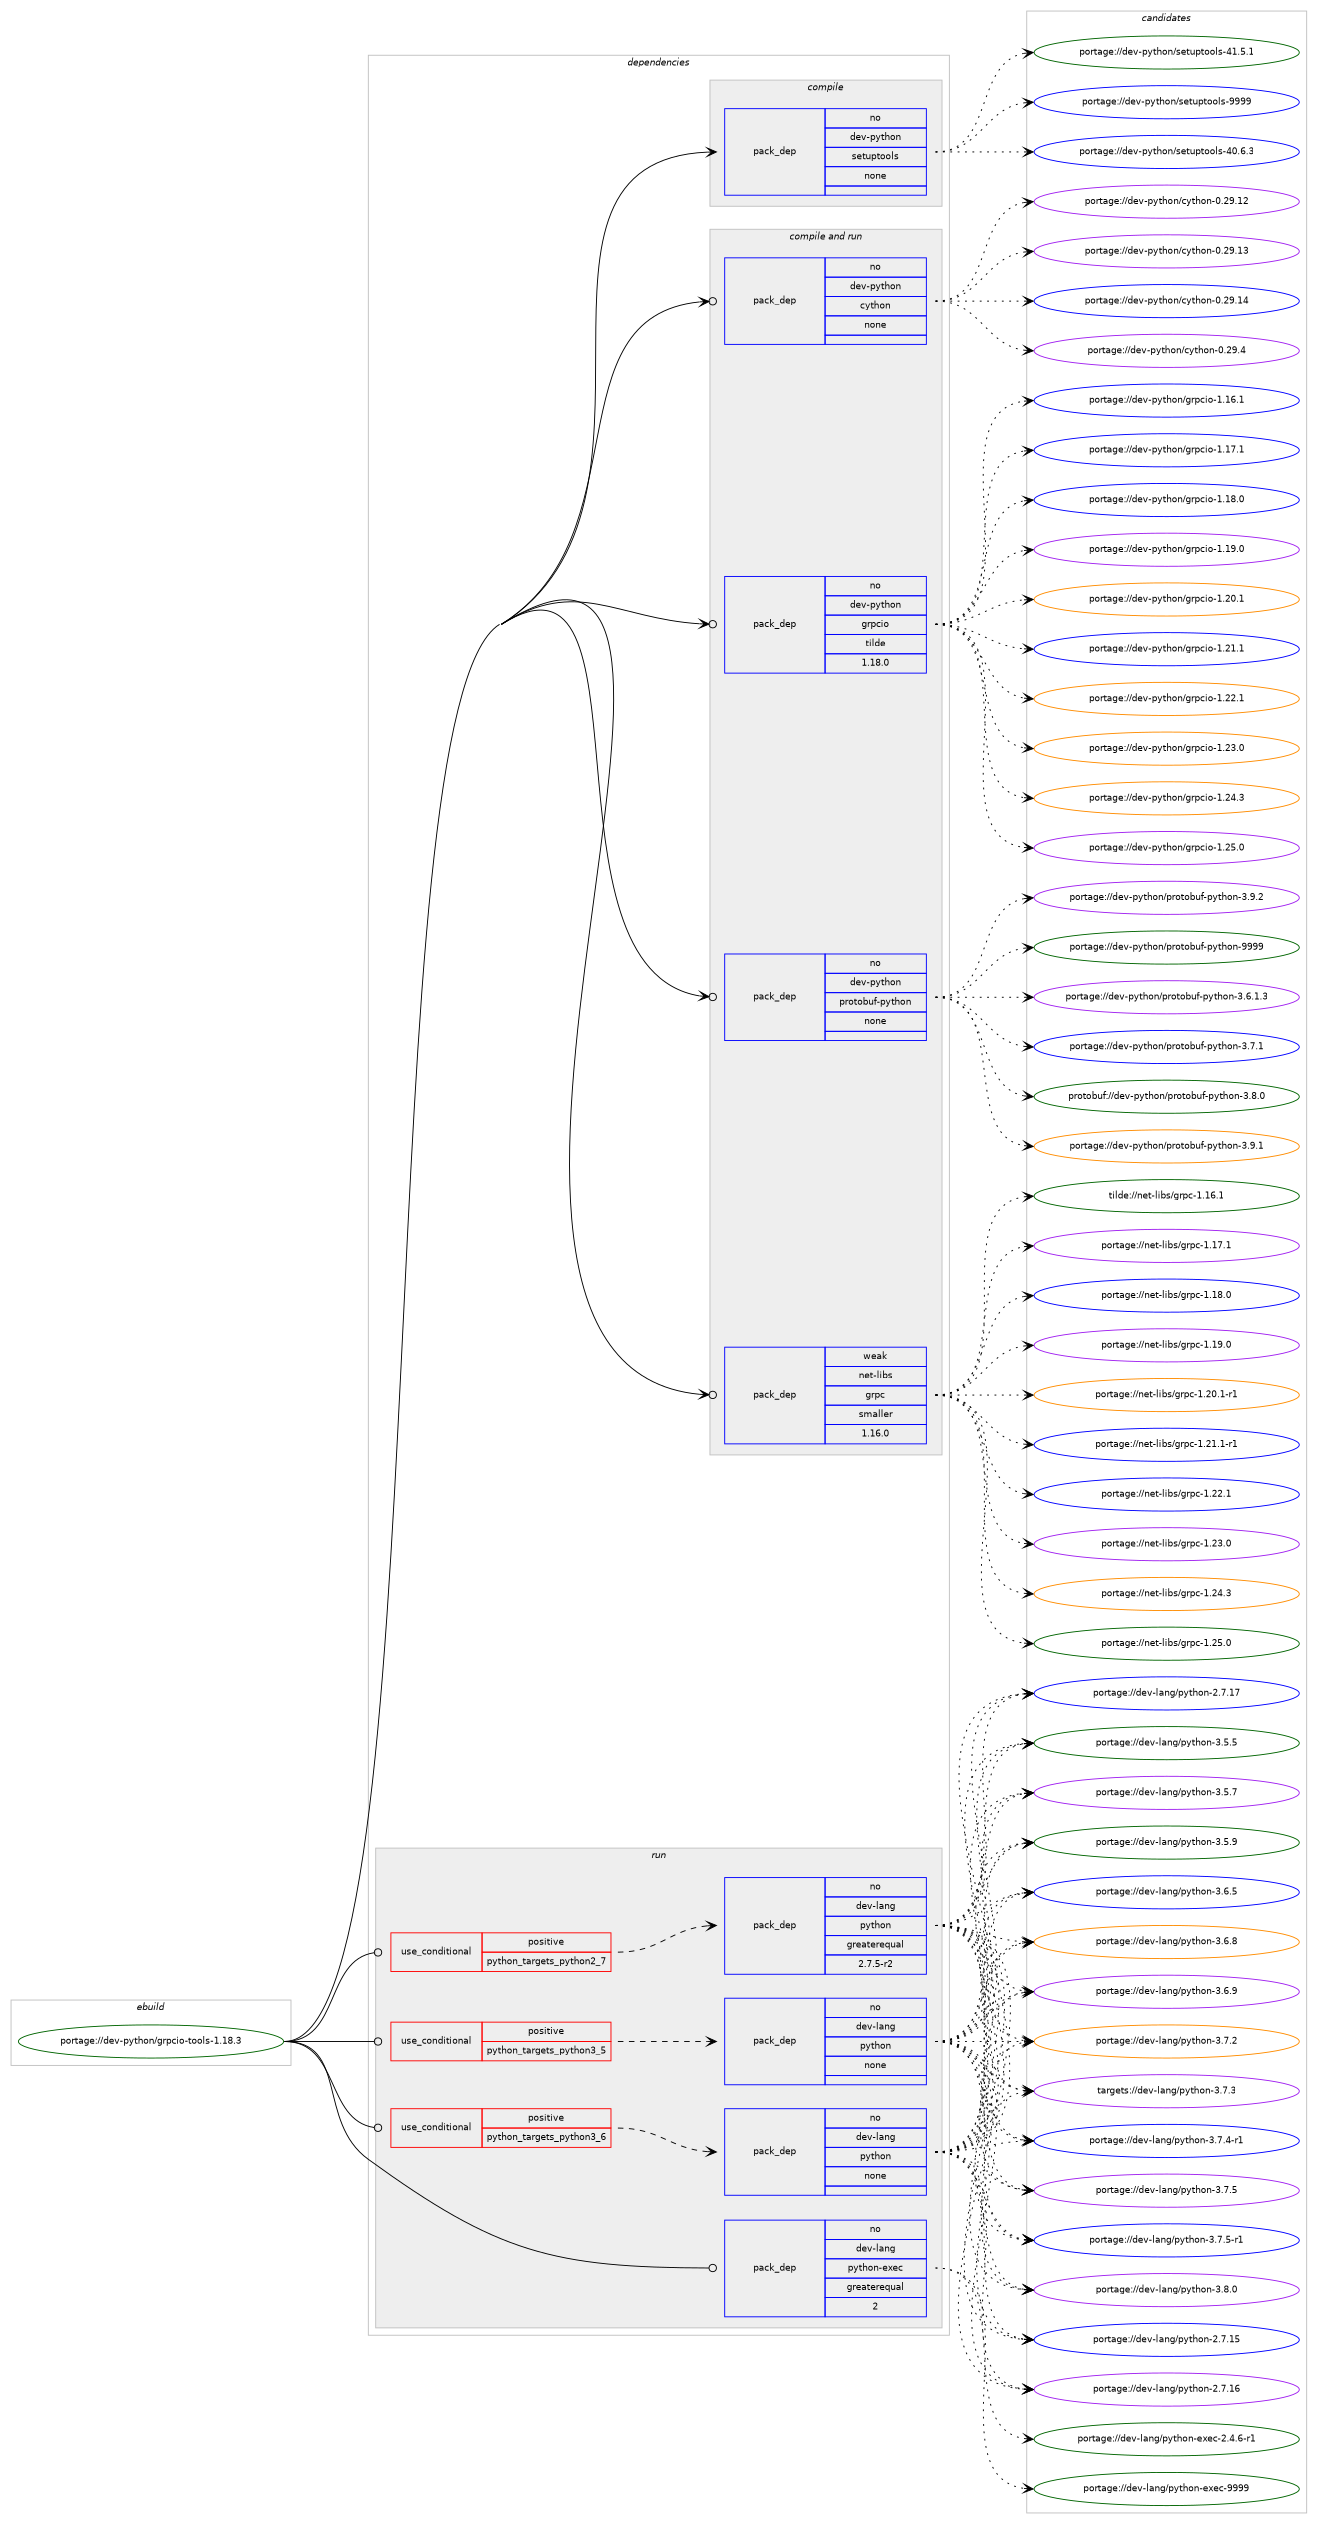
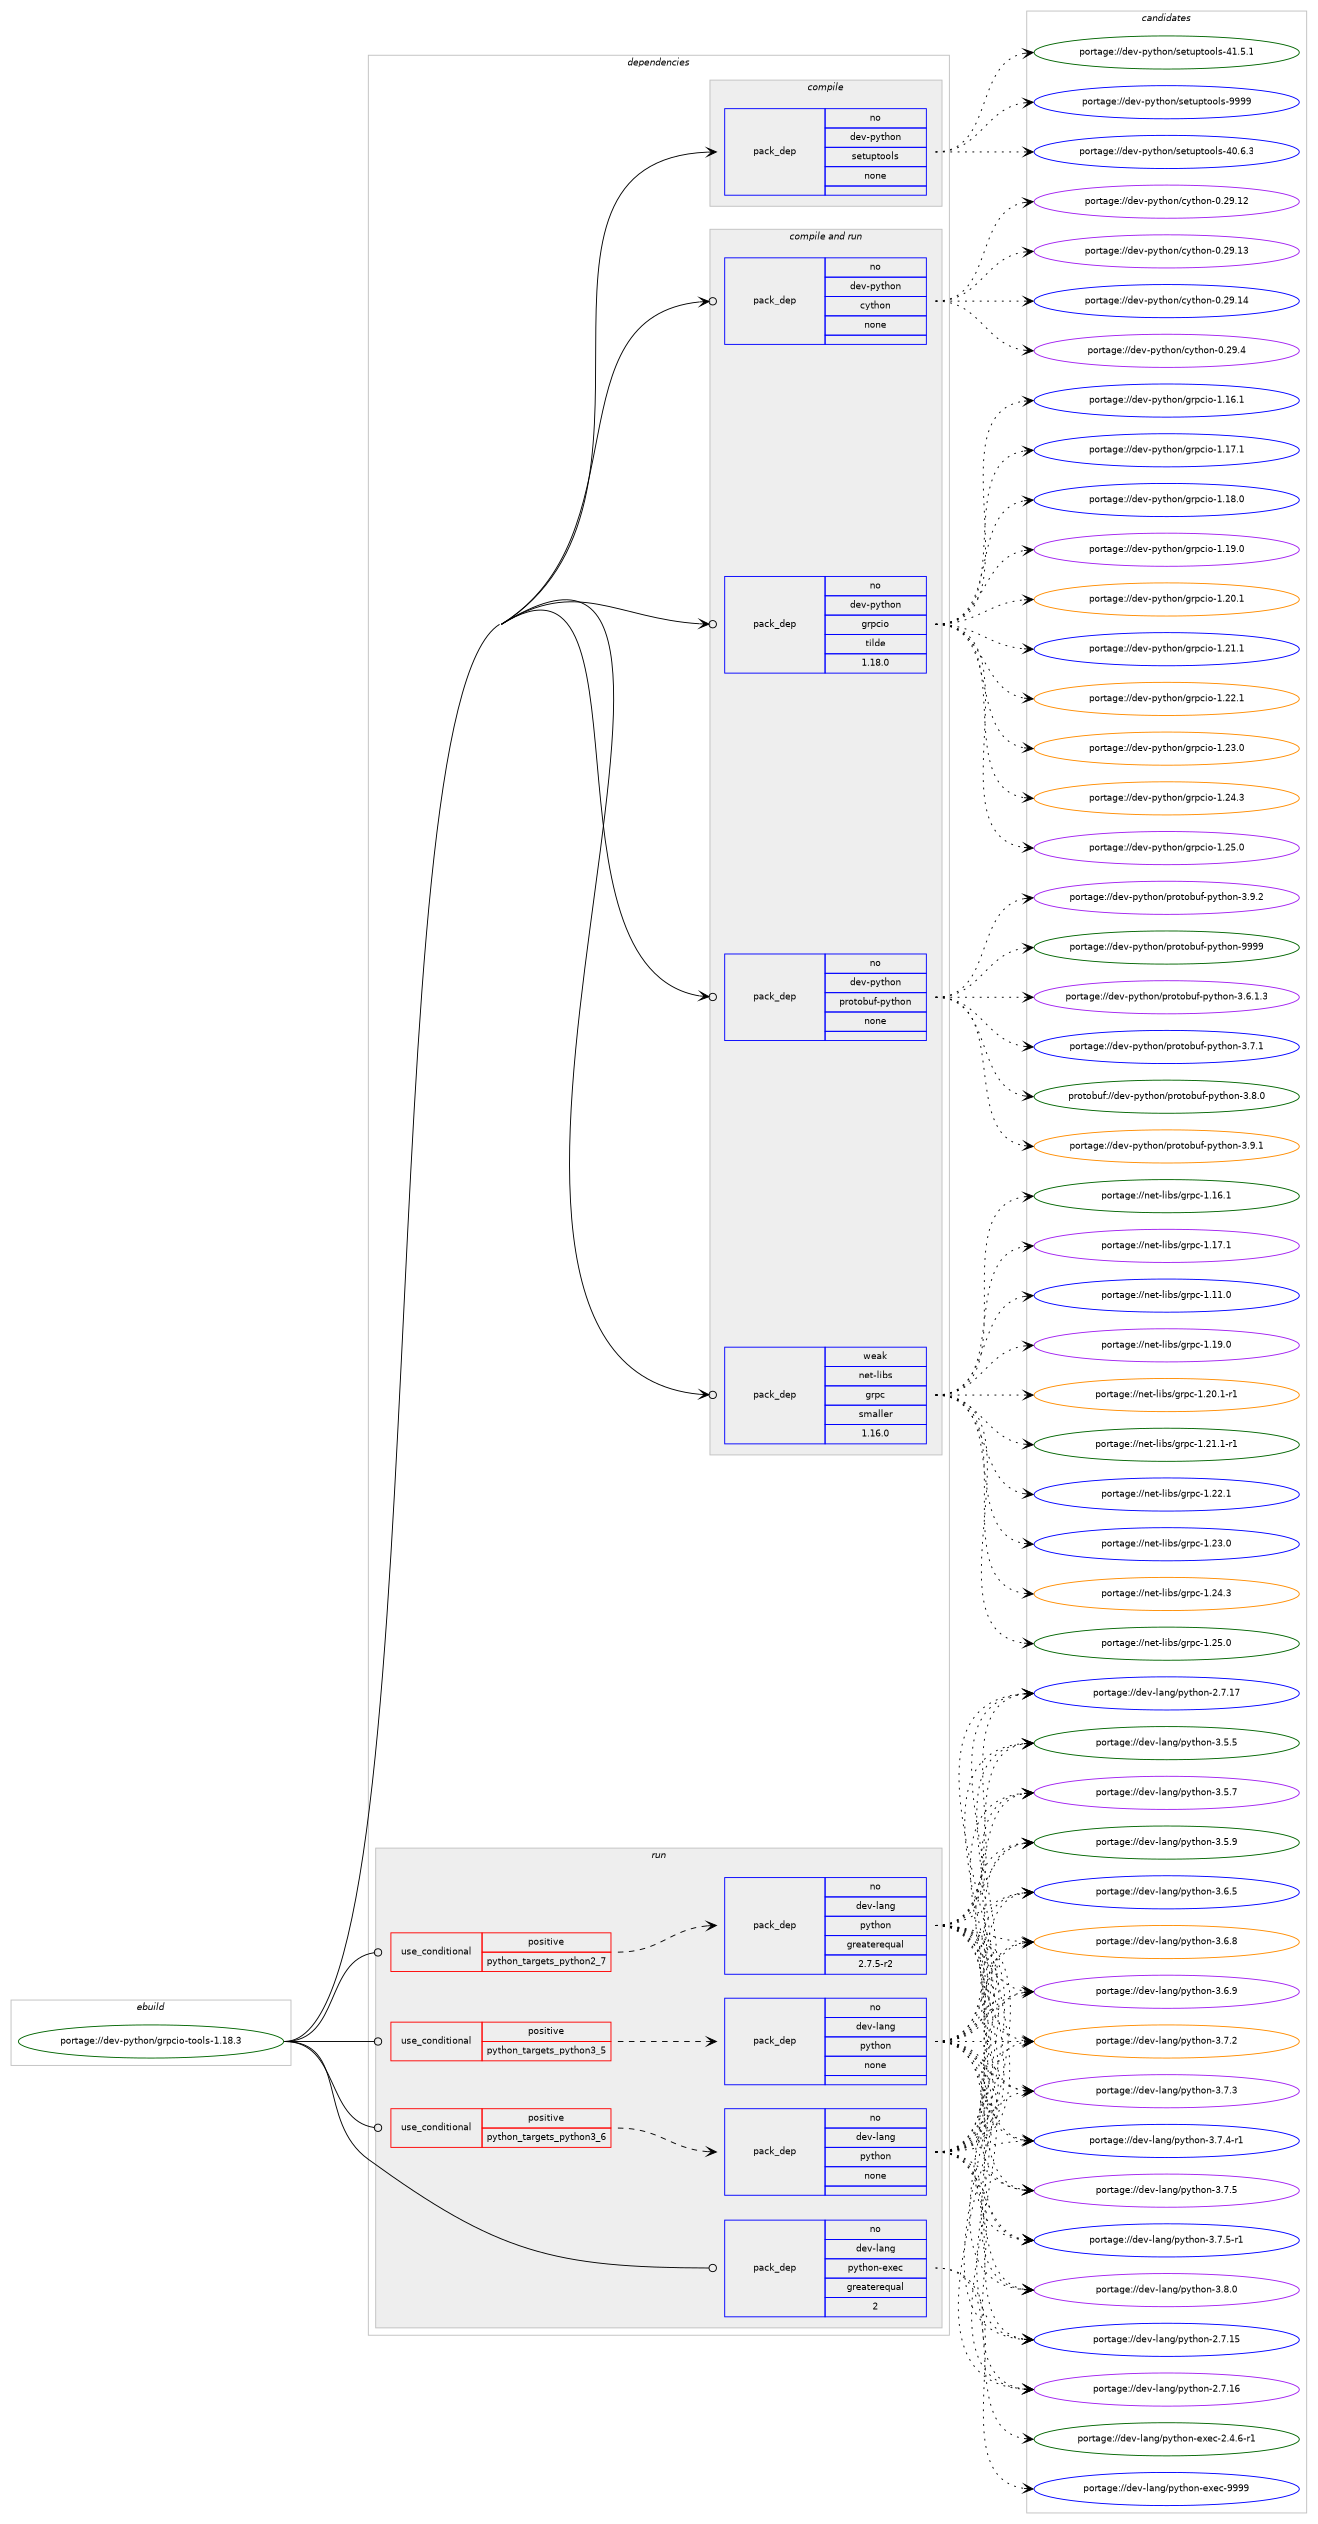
(1167, 1196) -> (1167, 1196)
(1167, 1296) -> (1167, 1296)
(1167, 1445) -> (1167, 1445)
(1167, 1544) -> (1167, 1544)
(1167, 2091) -> (1167, 2091)
(1167, 2489) -> (1167, 2489)
